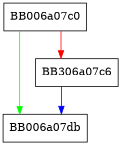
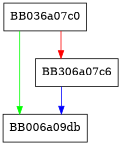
(45, 17) -> (45, 17)
(45, 128) -> (45, 128)
